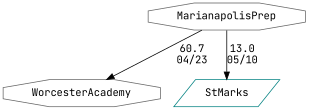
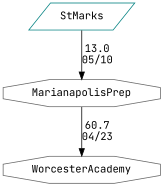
(227, 51) -> (82, 51)
